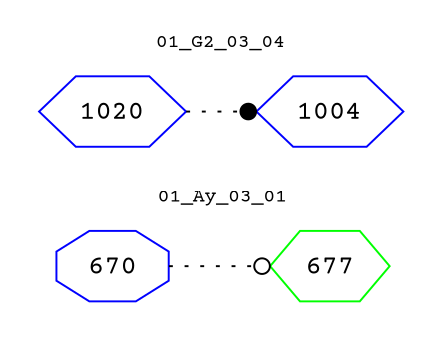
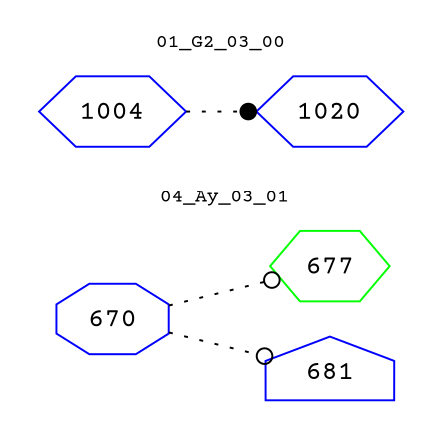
(221, 42) -> (221, 42)
(213, 112) -> (213, 112)
(223, 197) -> (225, 197)
none -> (330, 372)
